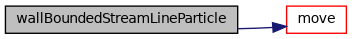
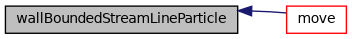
(255, 28) -> (269, 12)
